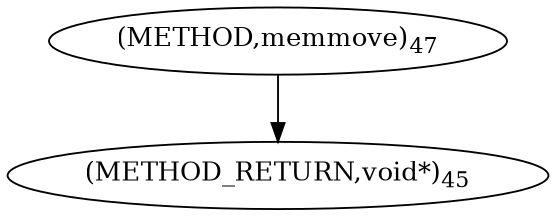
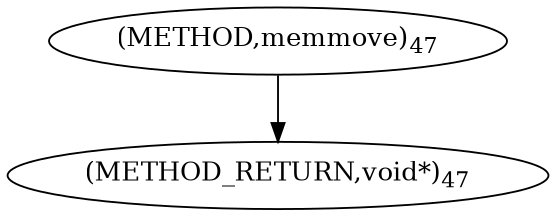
(456, 173) -> (456, 173)
